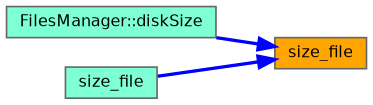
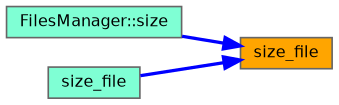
(111, 22) -> (94, 22)
